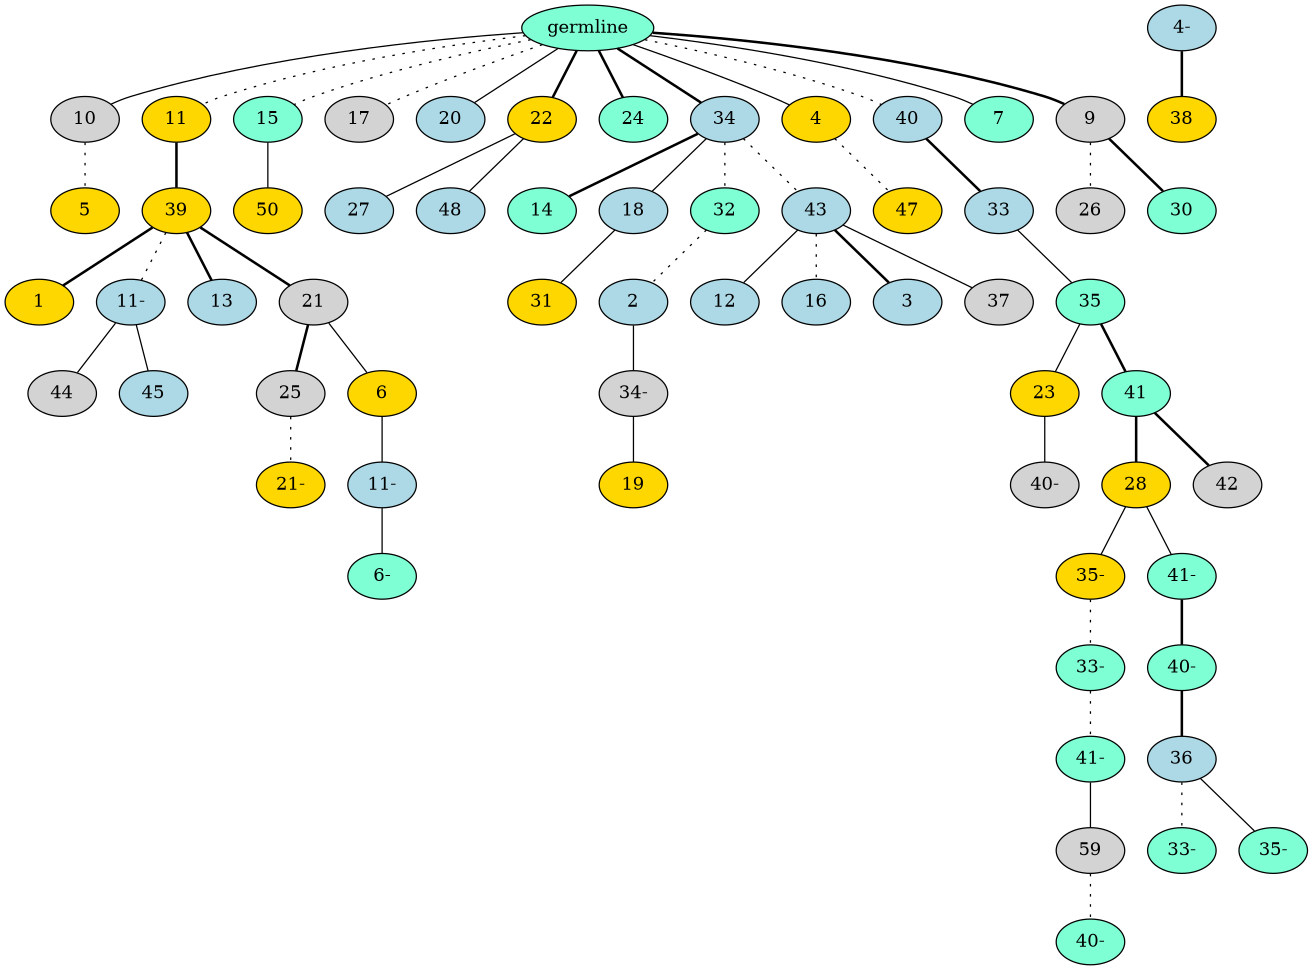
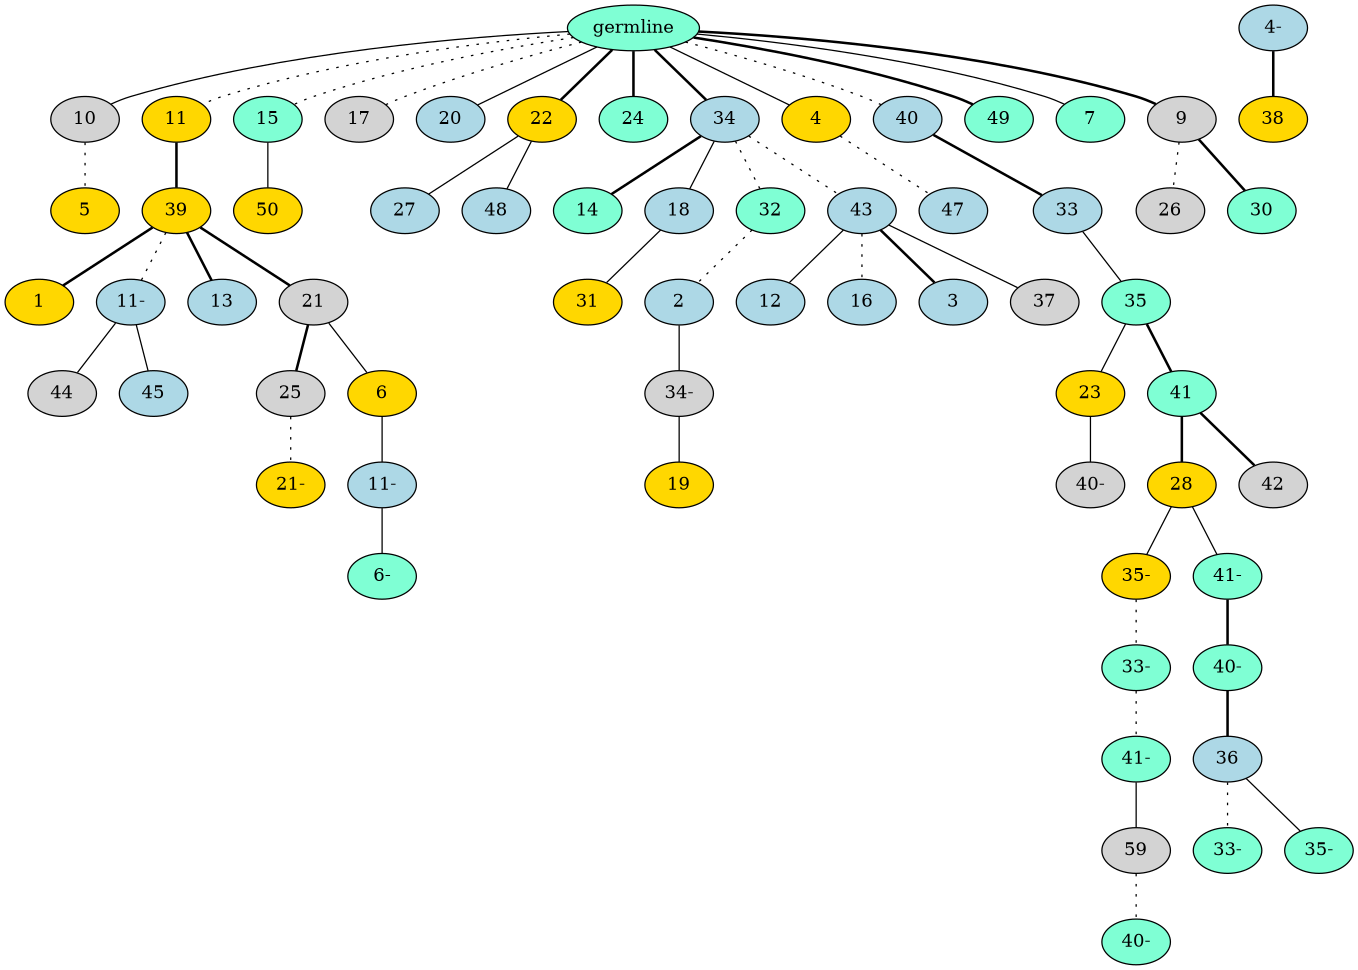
none -> (999, 119)
(908, 211) -> (953, 211)
